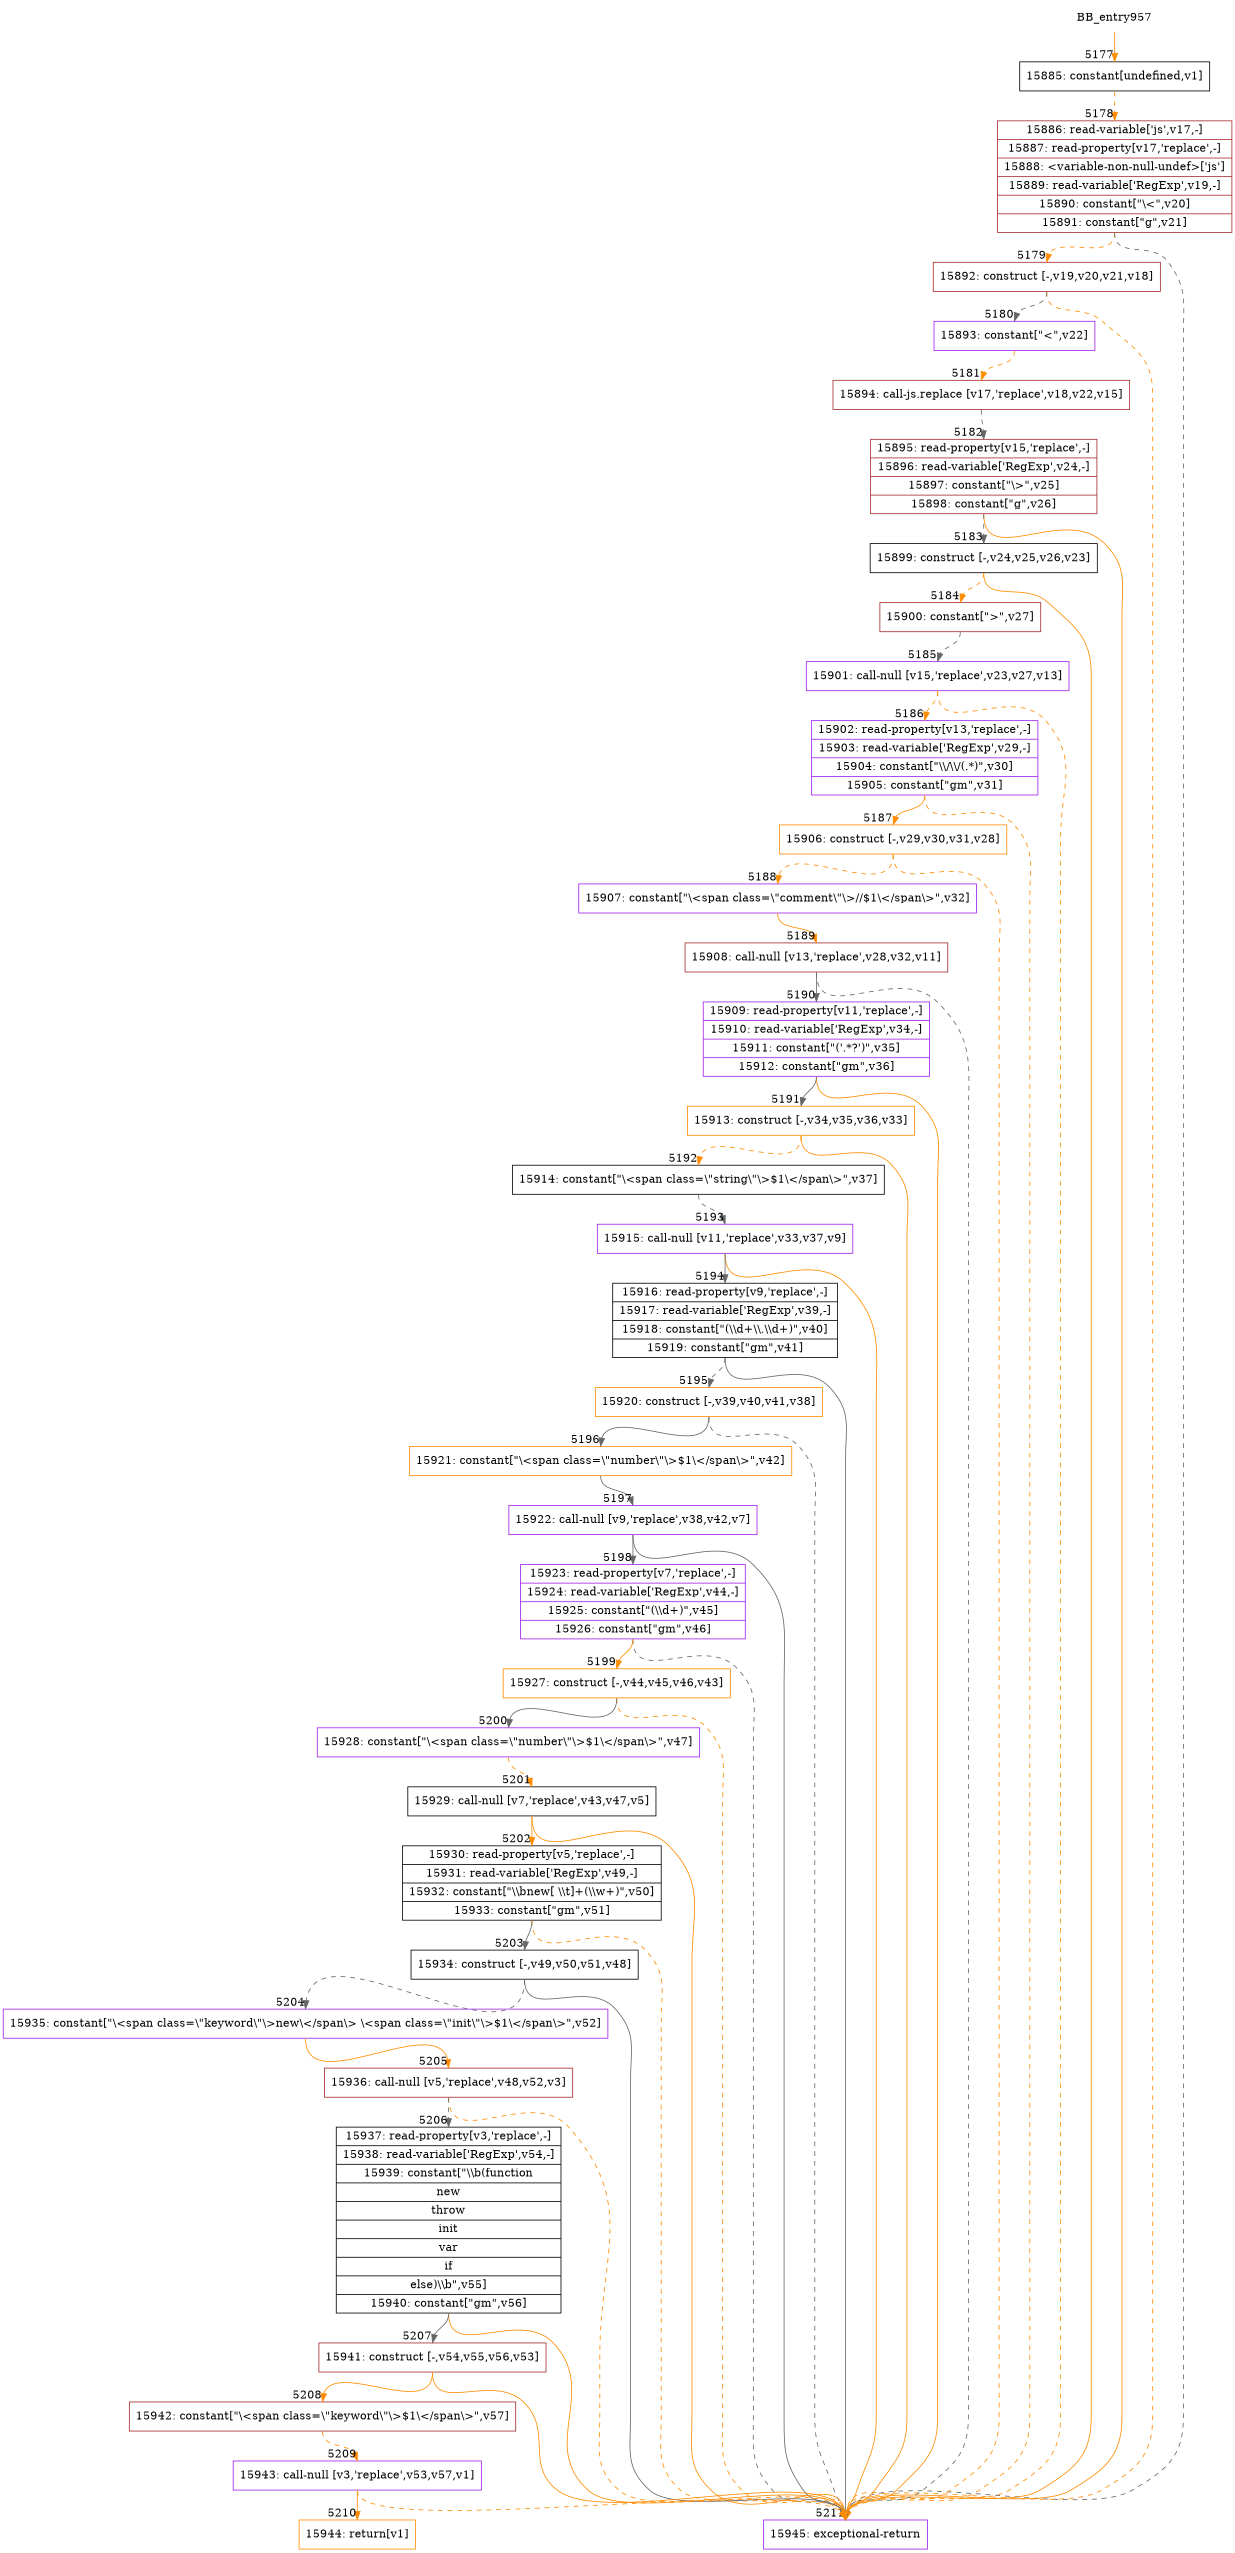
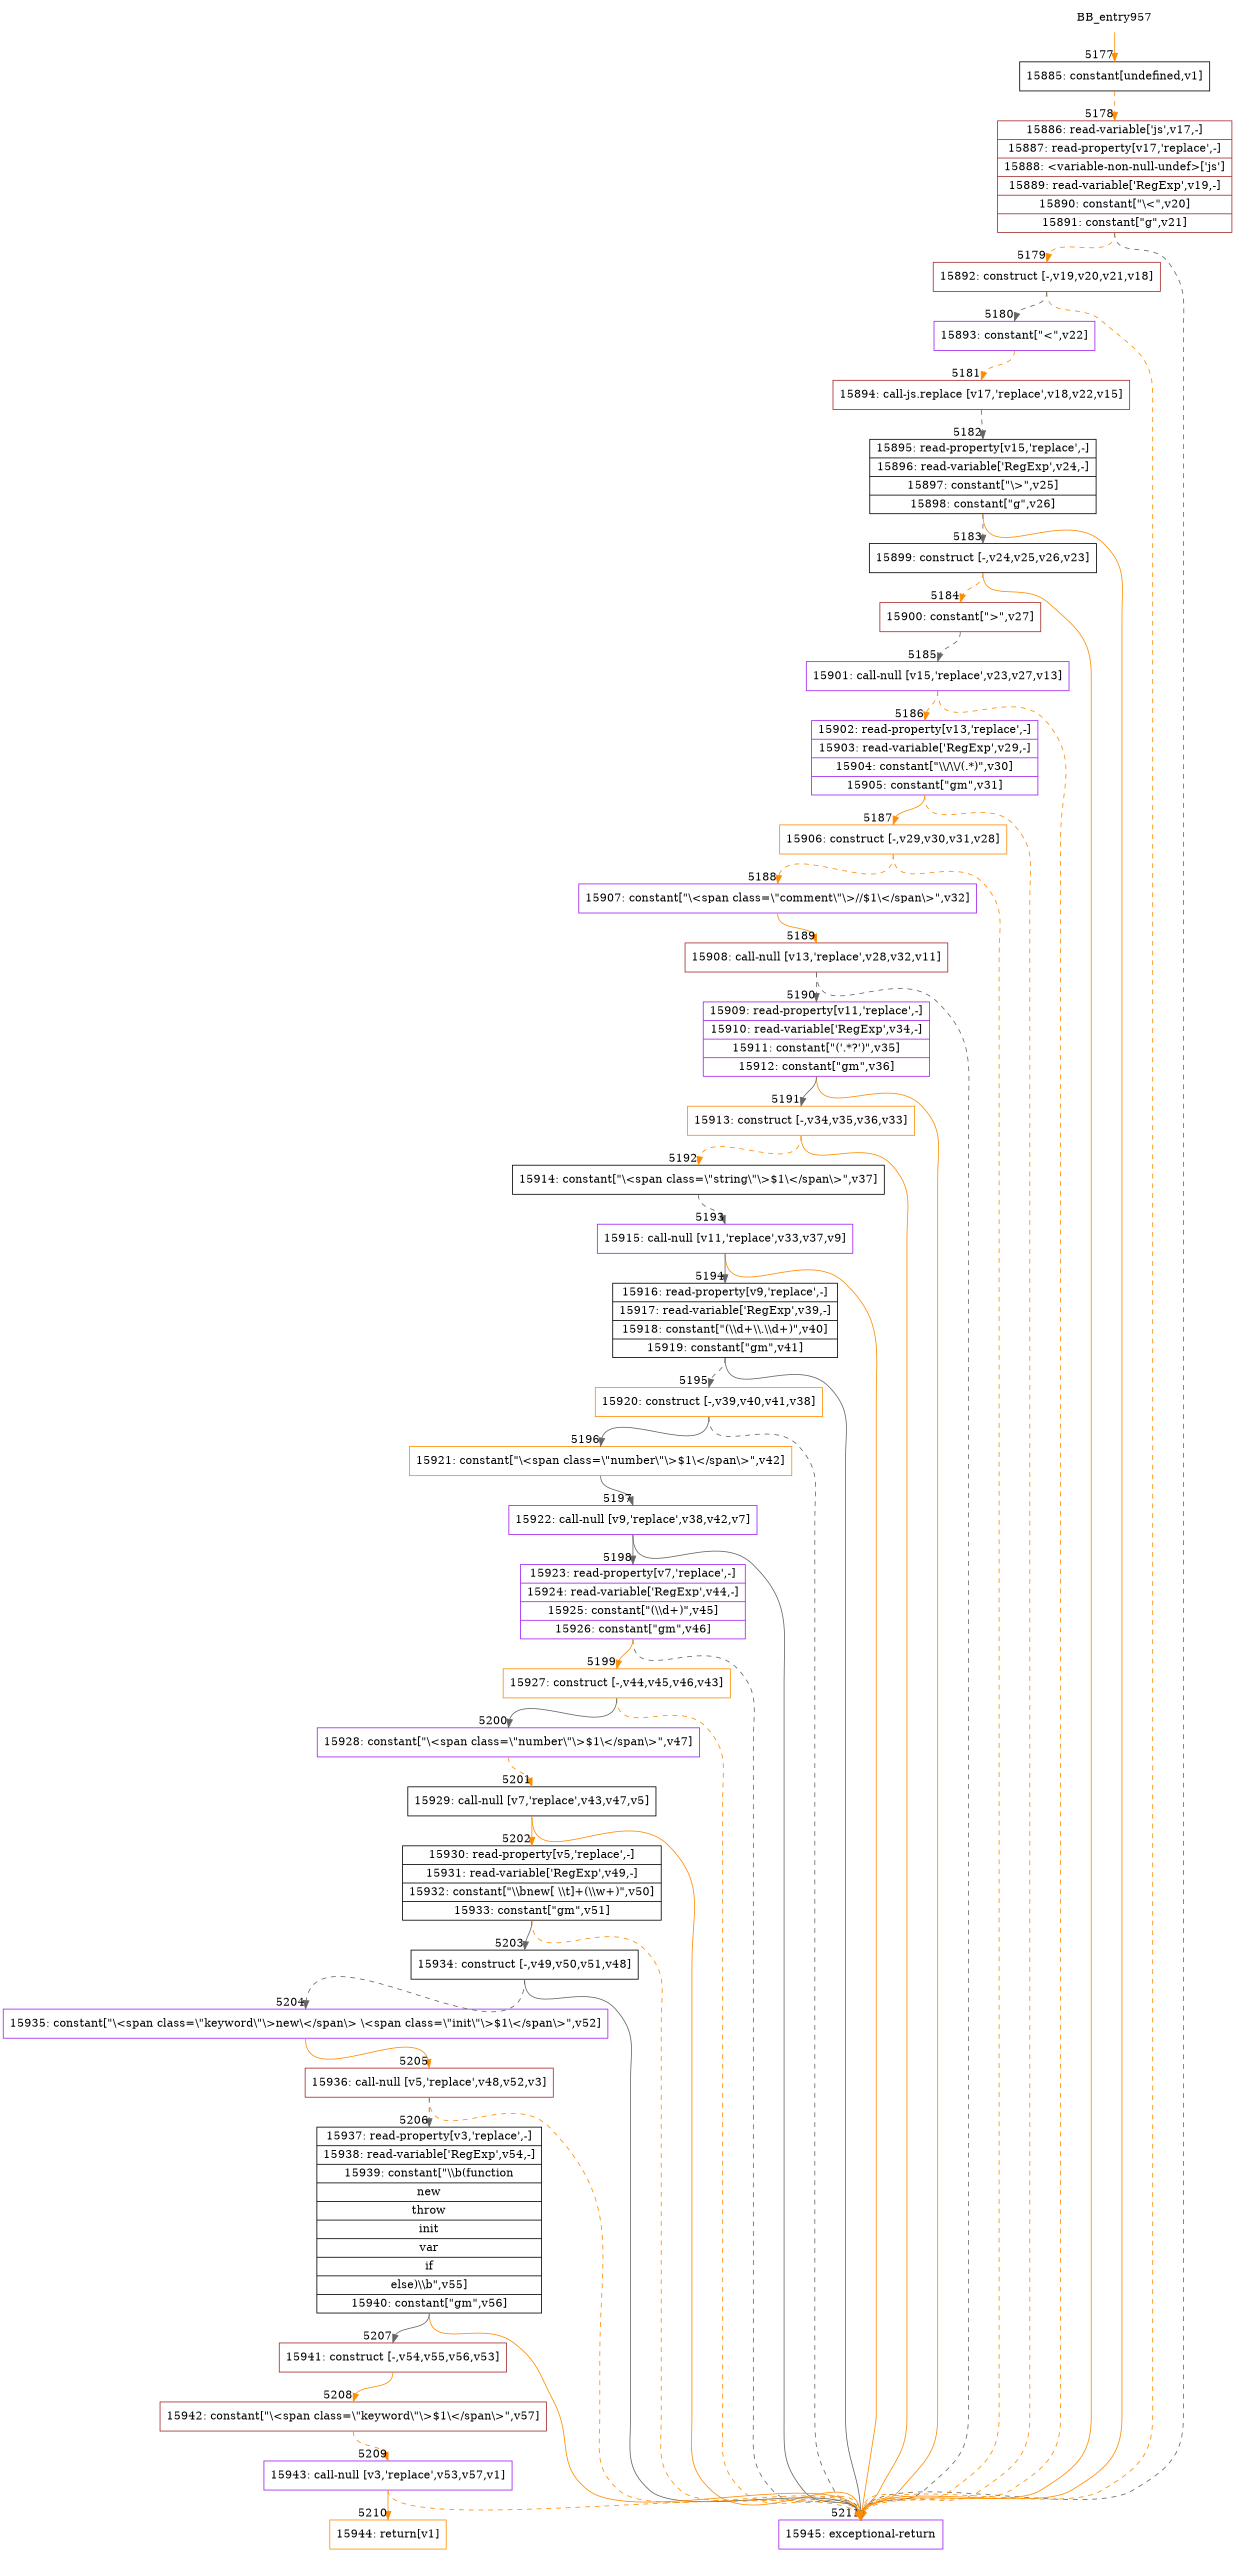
(984, 477) -> (983, 477)
(816, 983) -> (816, 983)
(588, 2500) -> none
